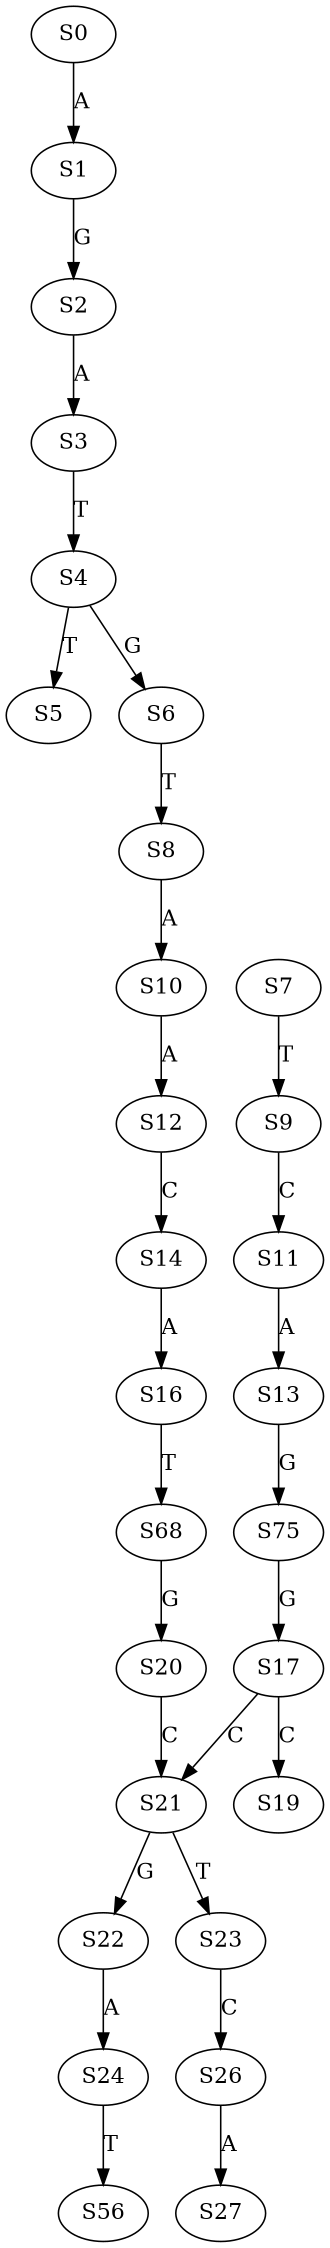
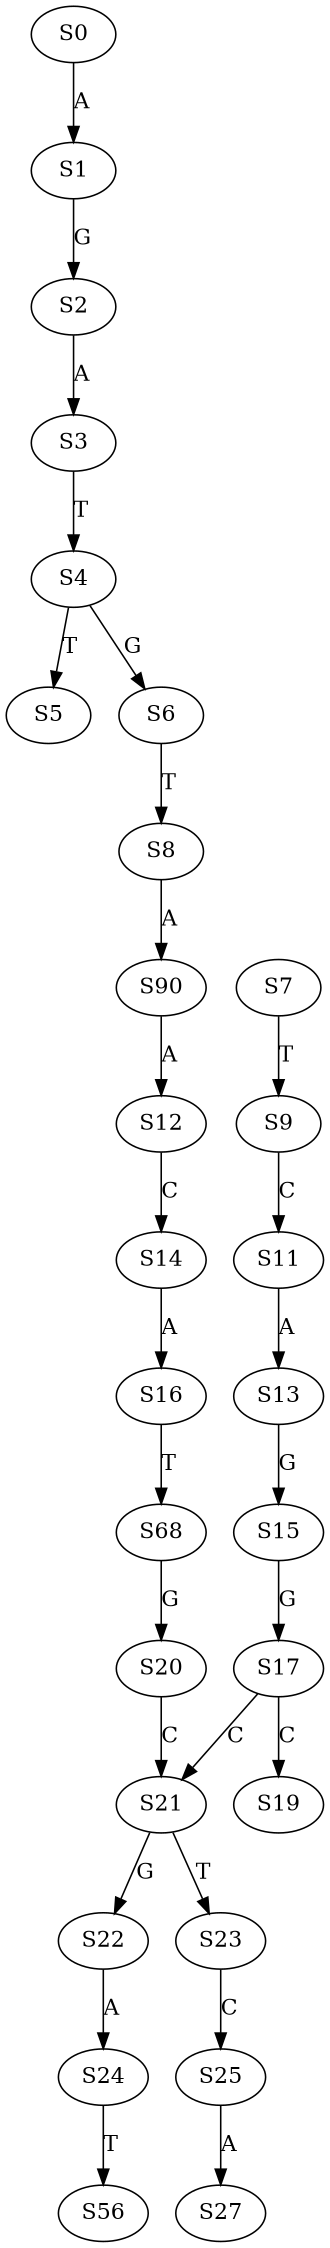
(161, 988) -> (161, 988)
(279, 1532) -> (279, 1532)
(221, 2077) -> (221, 2077)
